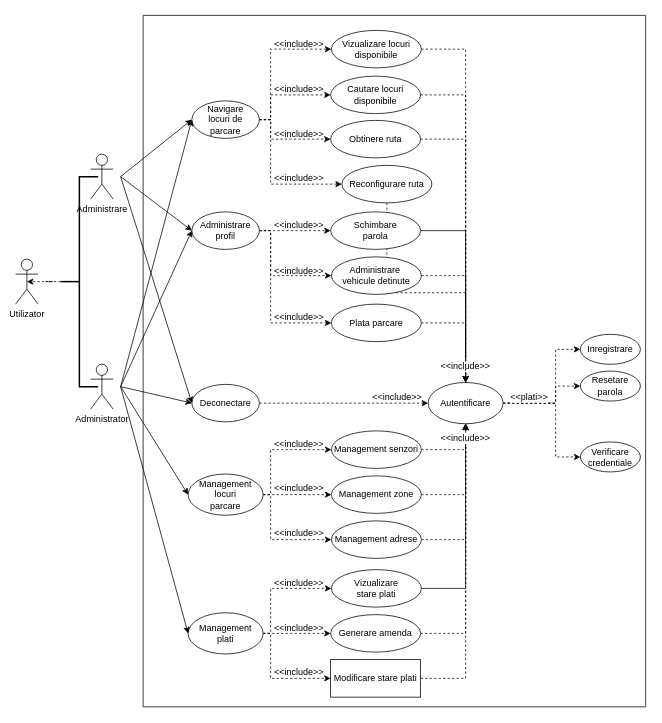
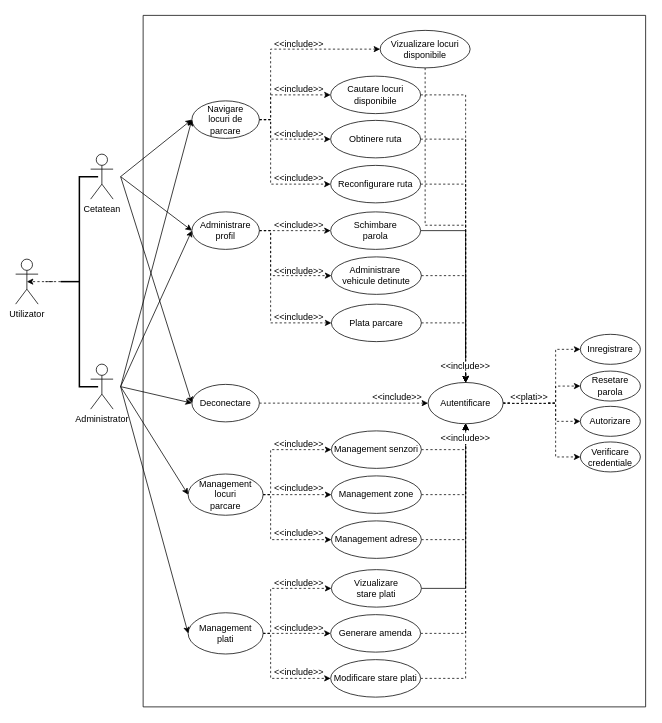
(376, 49) -> (425, 49)
(387, 184) -> (375, 184)
(102, 210) -> (102, 210)
none -> (566, 421)
none -> (610, 421)
(375, 678) -> (375, 678)
